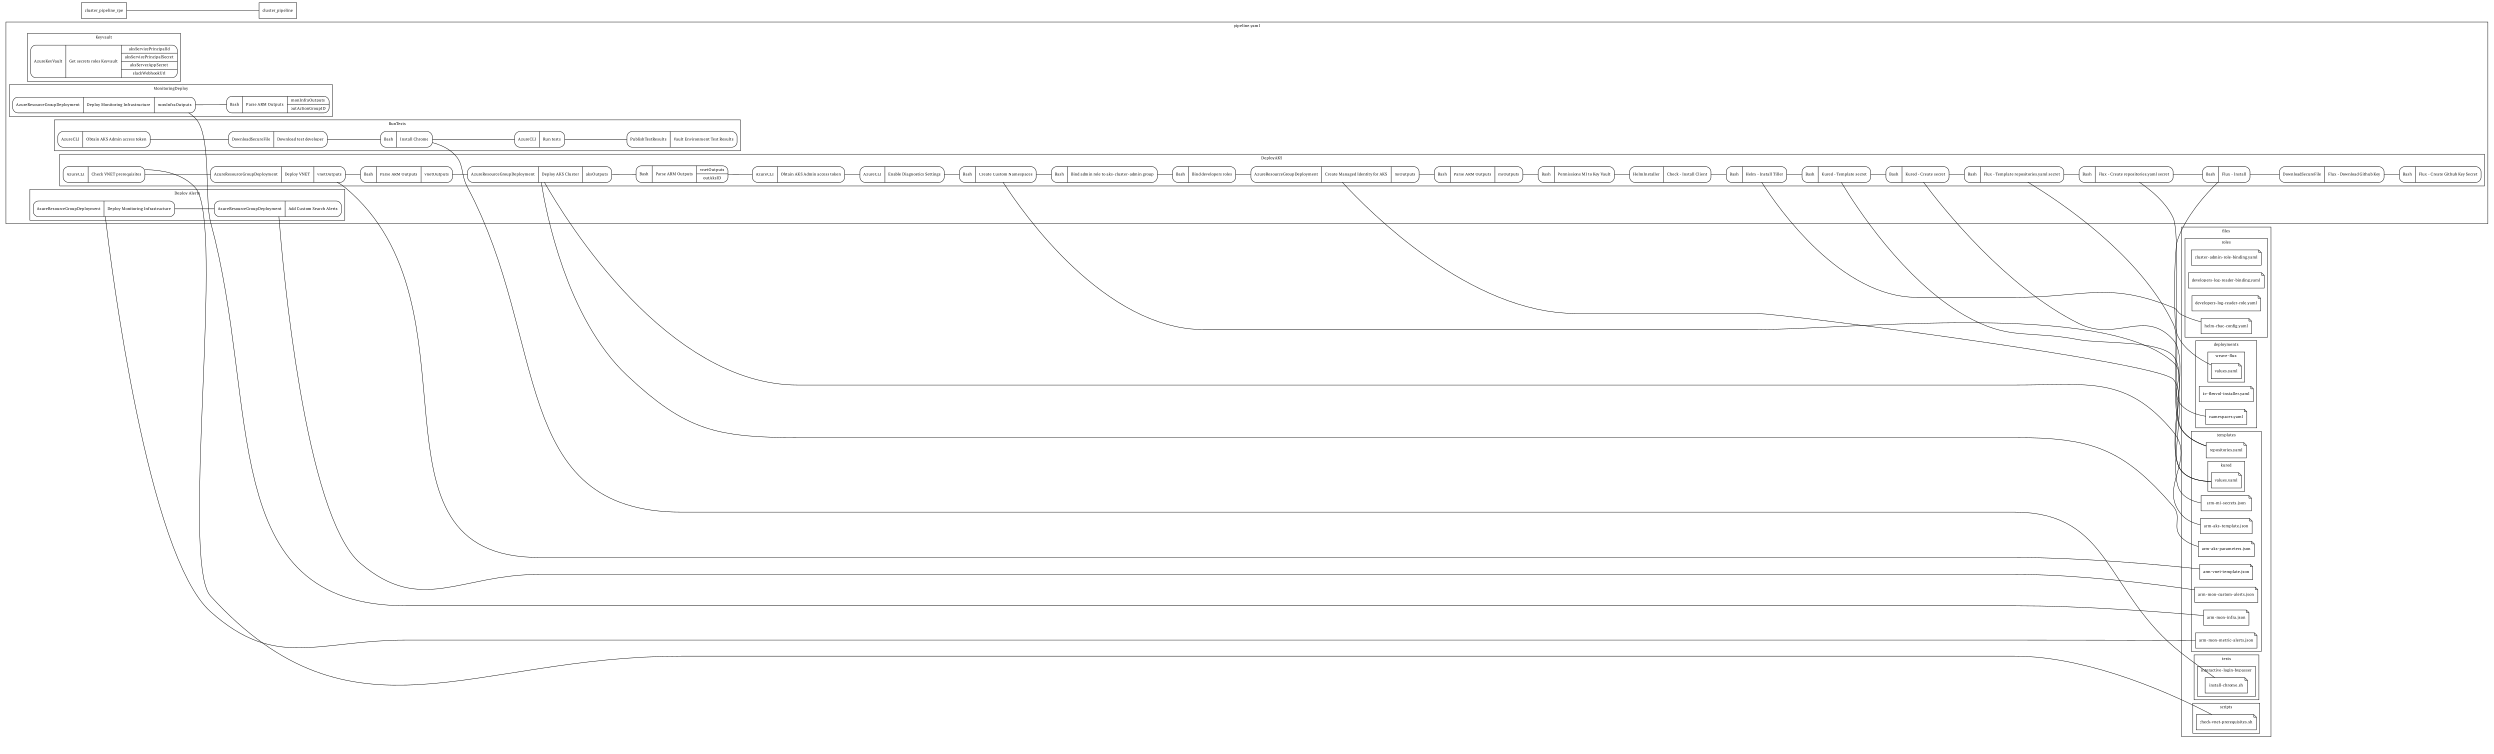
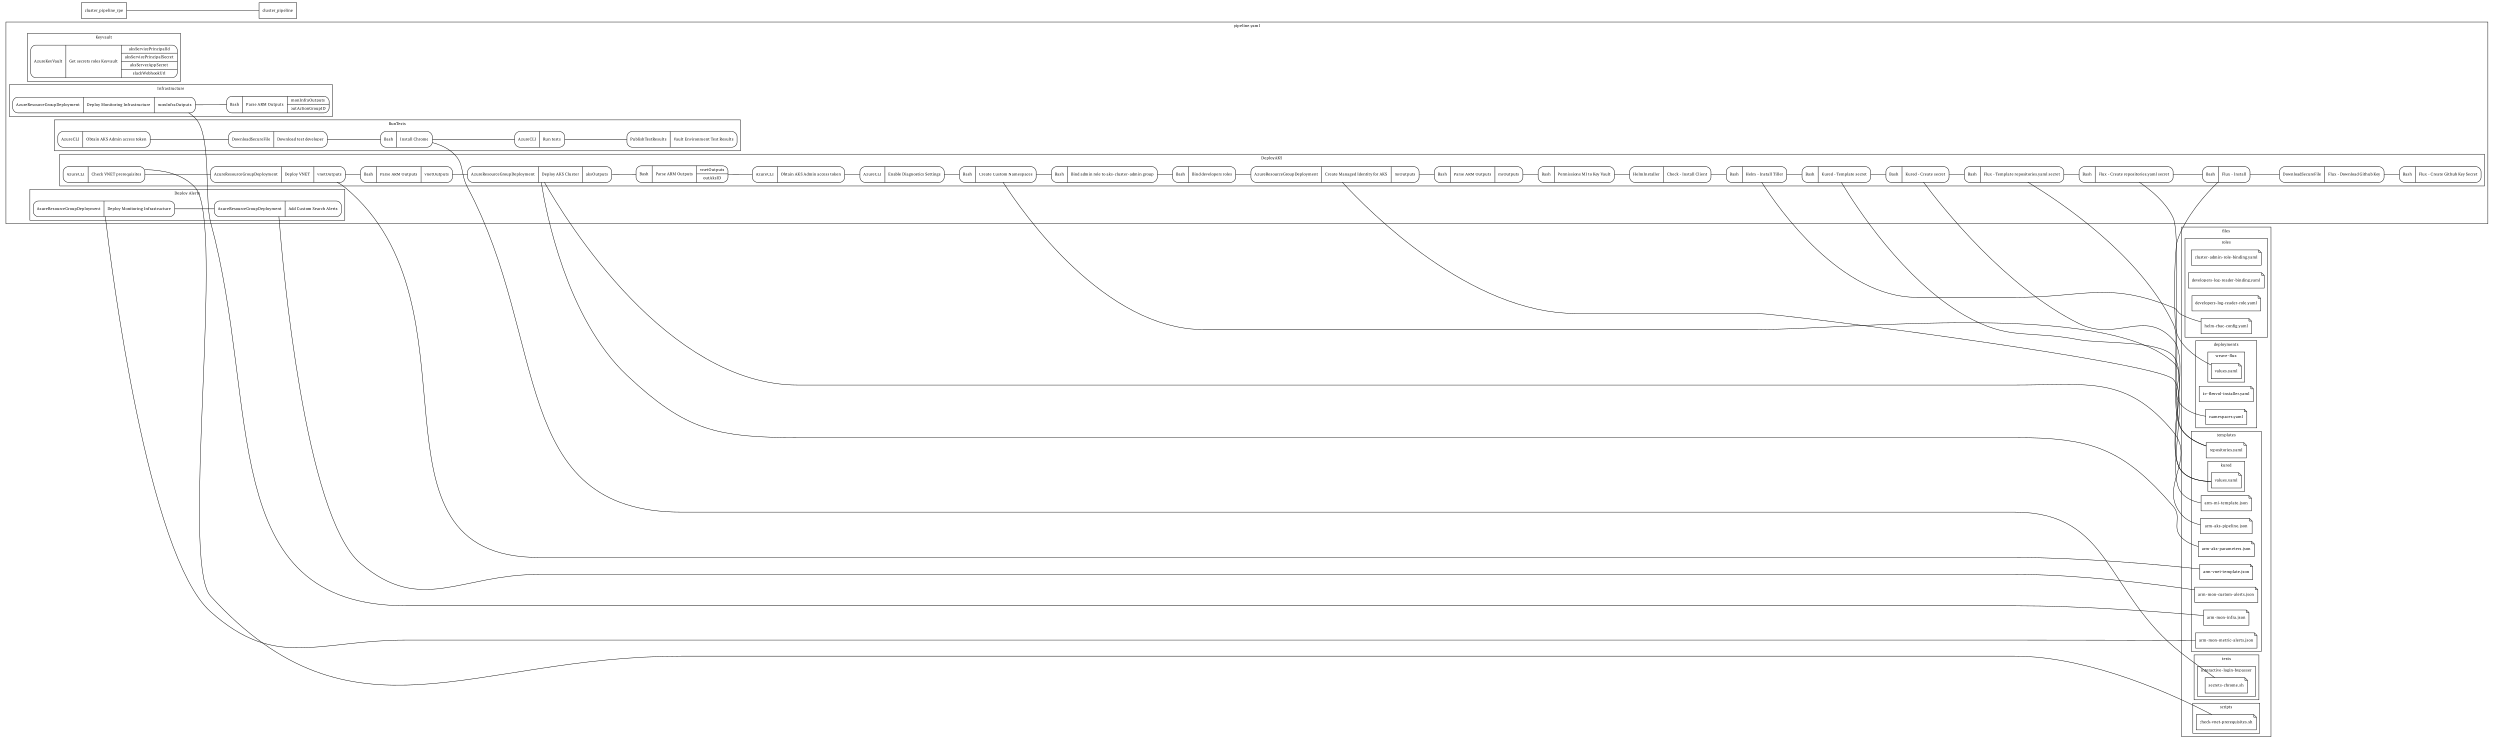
(171, 89) -> (171, 89)
(2226, 503) -> (2226, 503)
(2226, 526) -> (2226, 526)
(2226, 685) -> (2226, 685)
